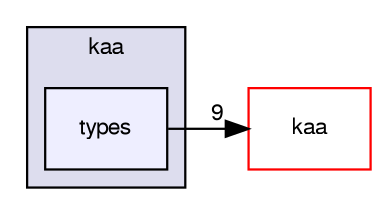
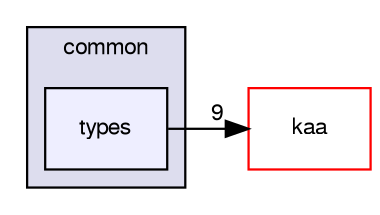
(106, 49) -> (106, 49)
